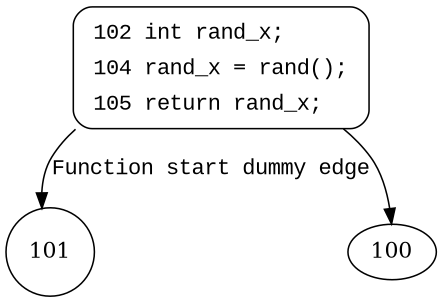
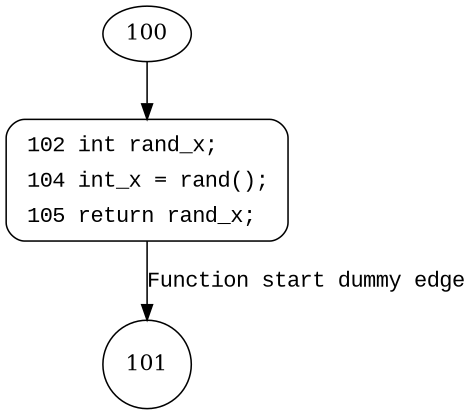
(247, 68) -> (173, 180)
(375, 164) -> (147, 83)
